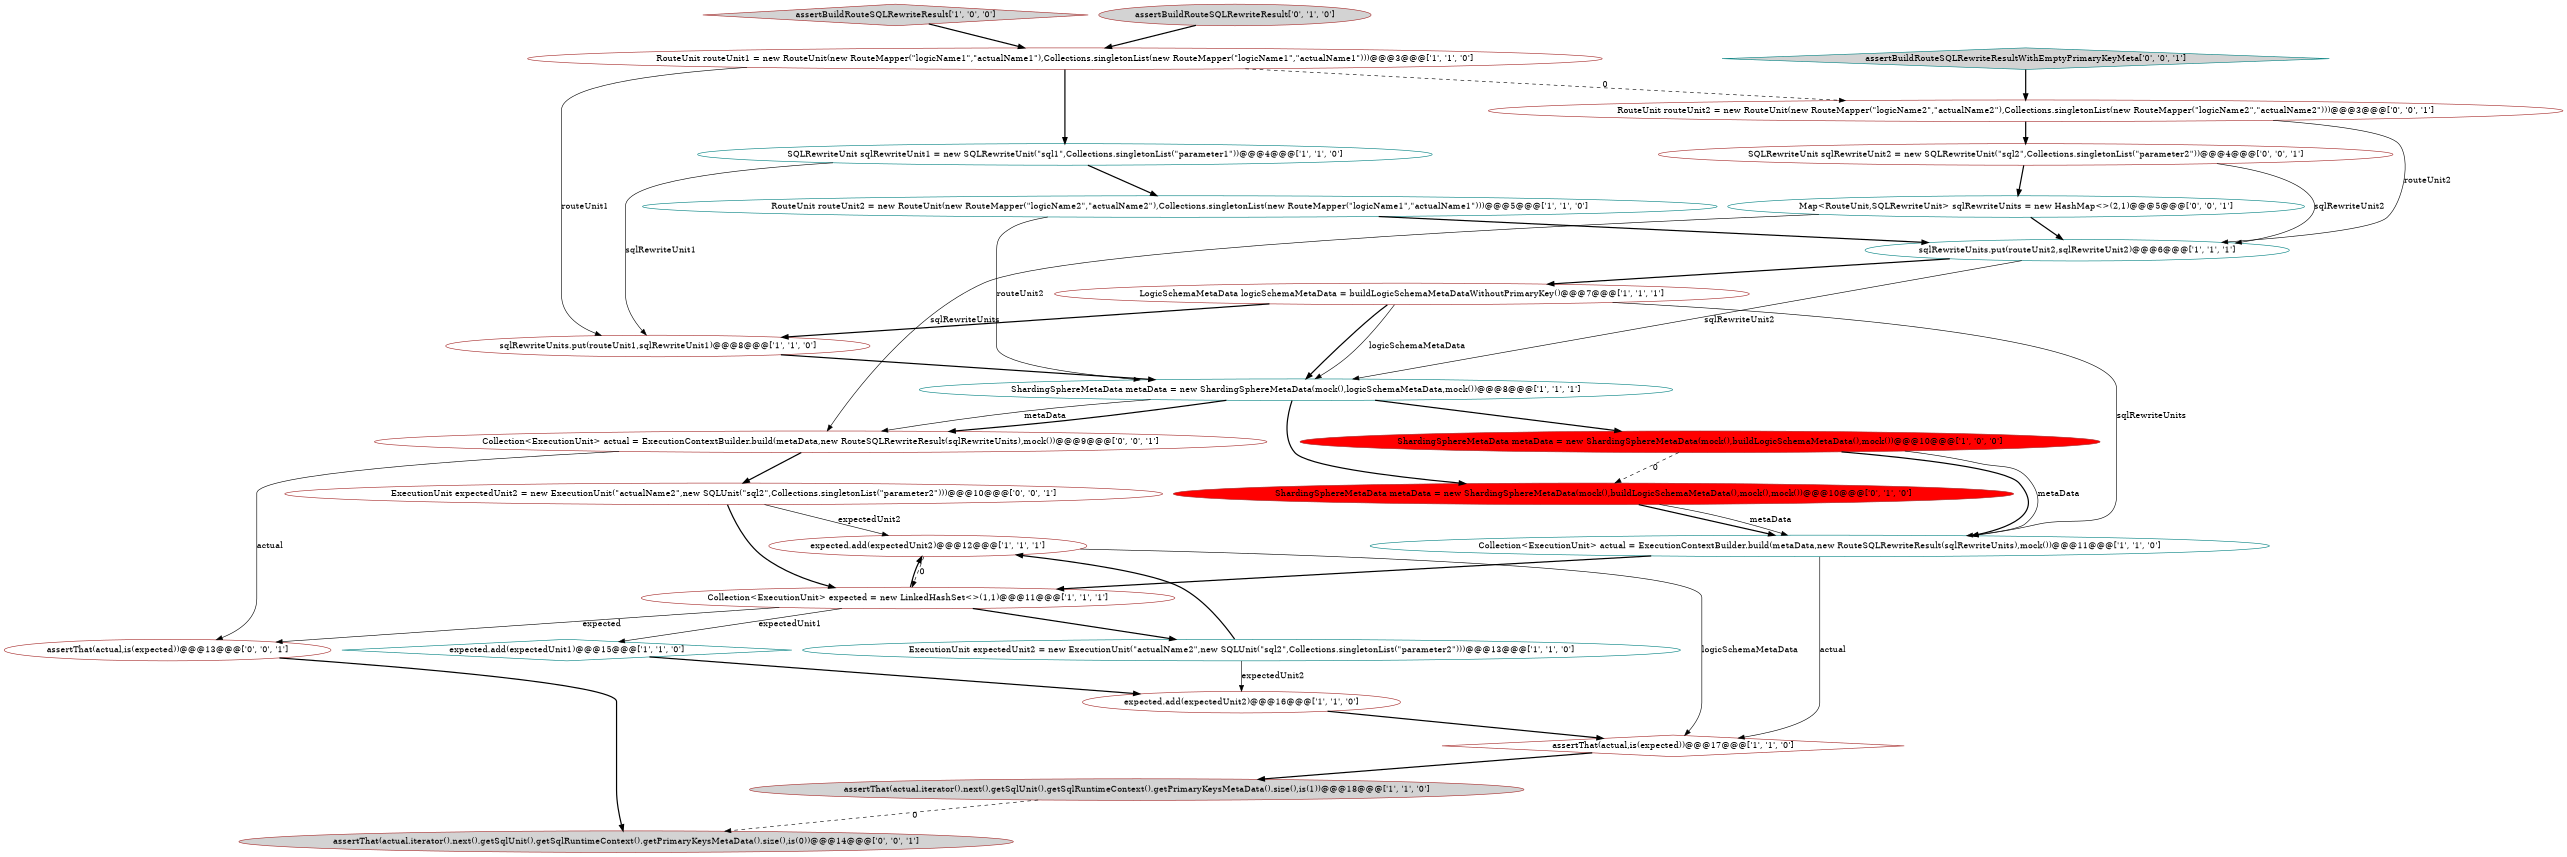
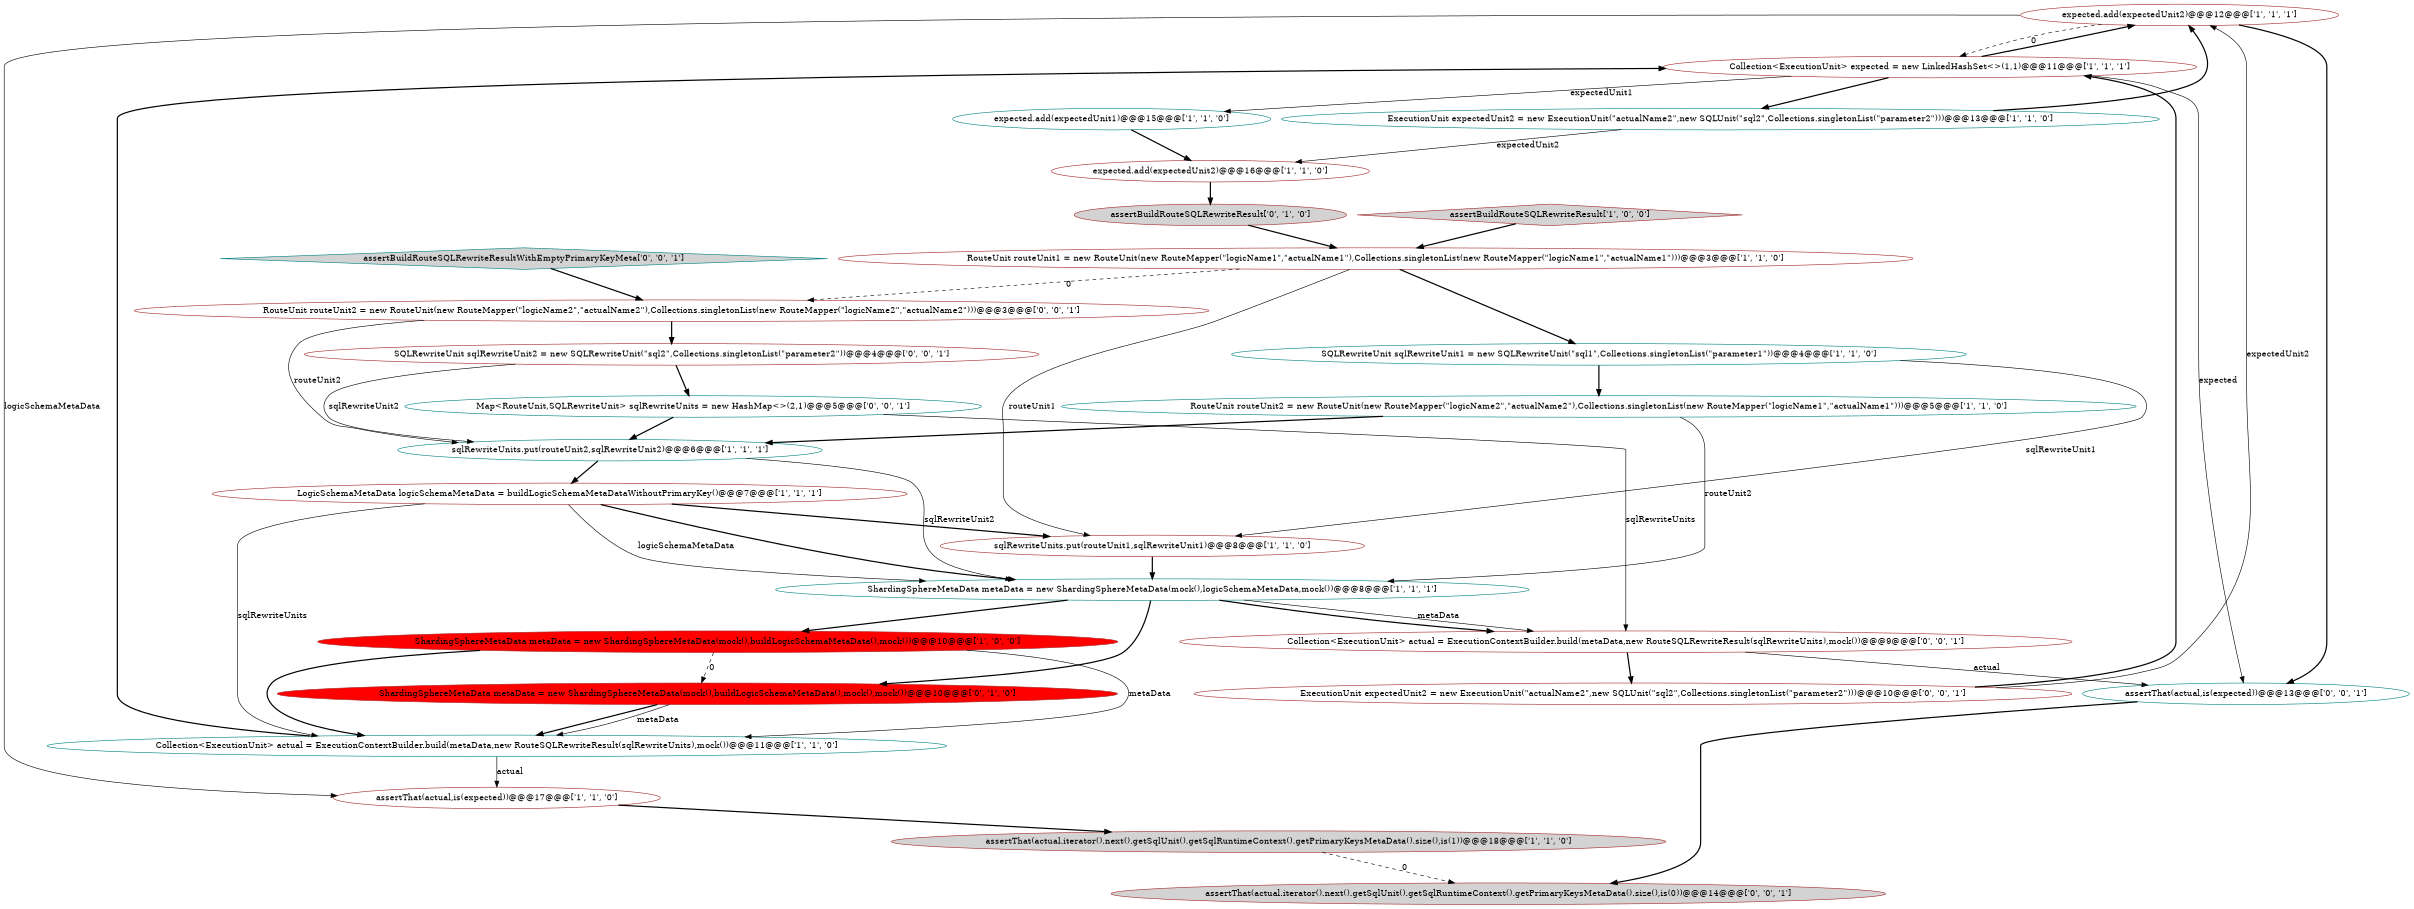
none -> (2327, 331)
(168, 650) -> (2246, 694)
(567, 650) -> (1112, 119)
(1462, 725) -> (1210, 190)
(1673, 746) -> (497, 798)
